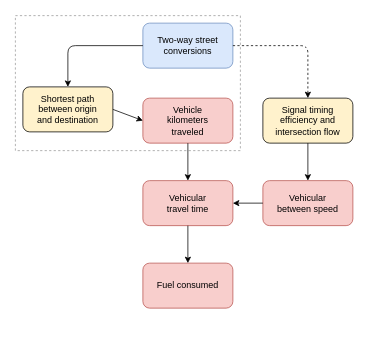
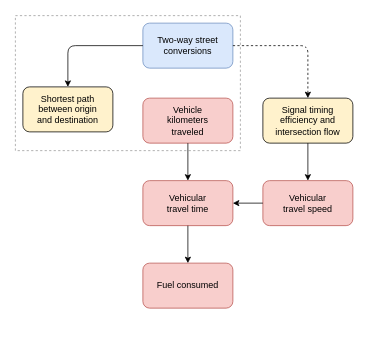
(125, 114) -> none
(308, 203) -> (308, 203)
